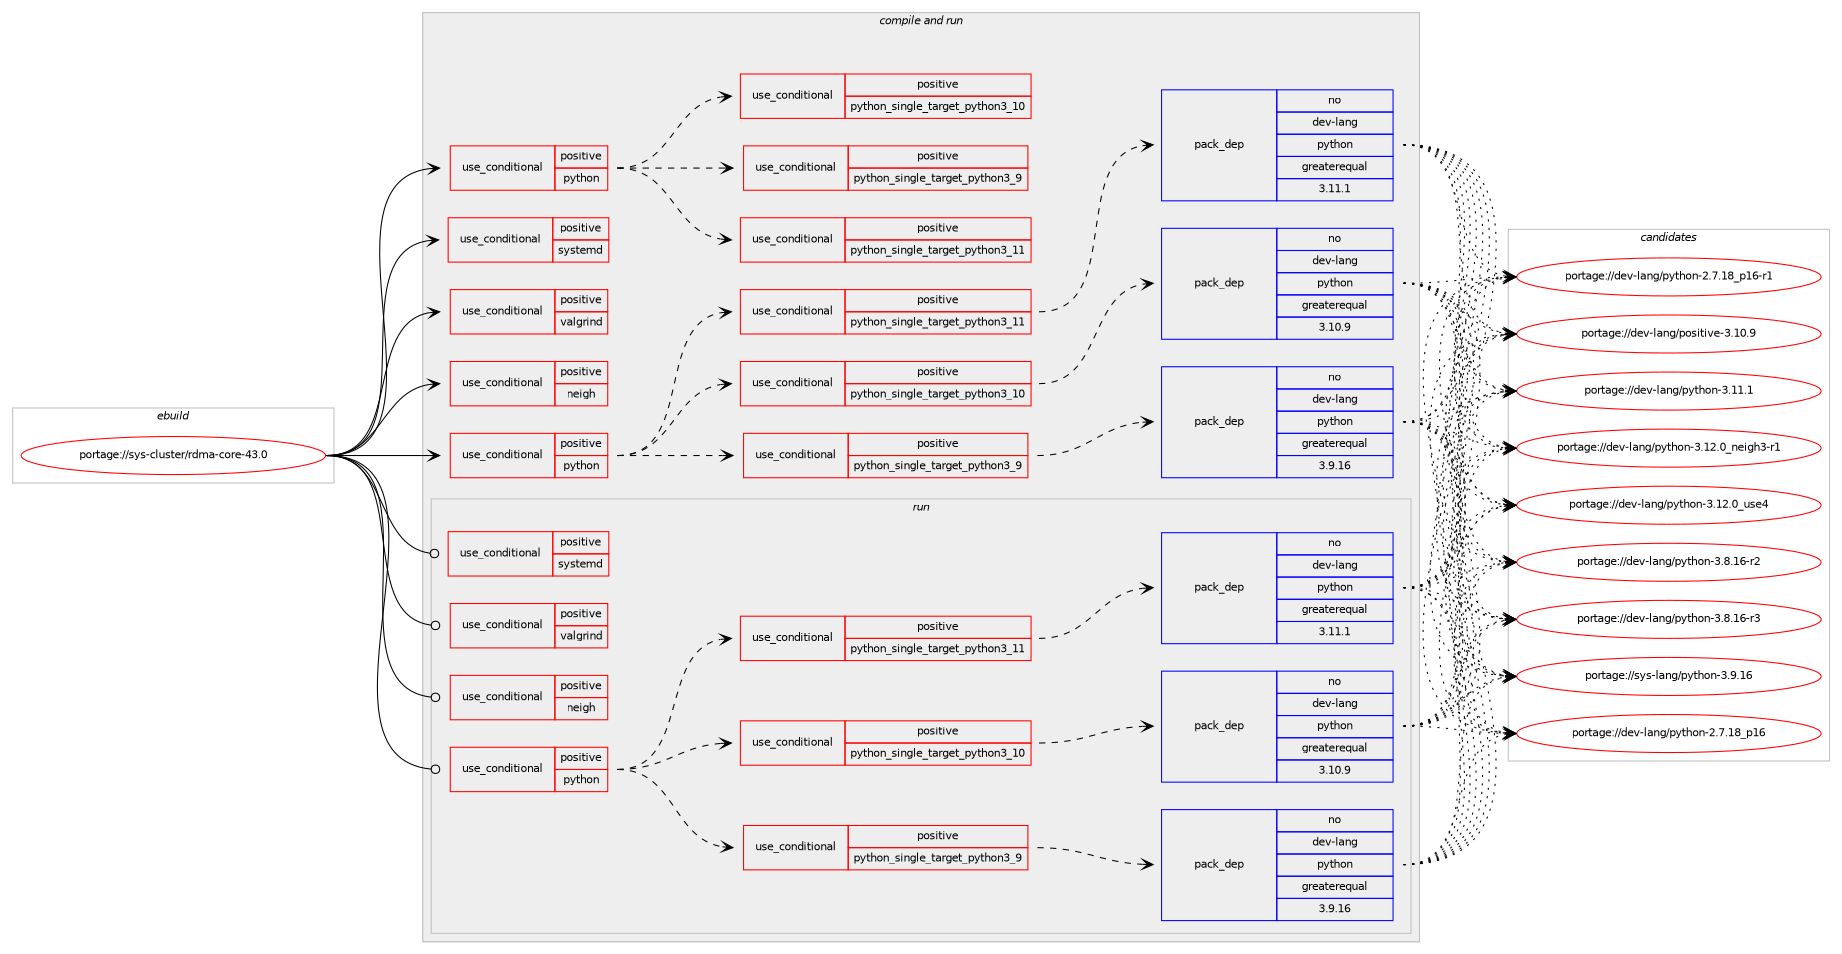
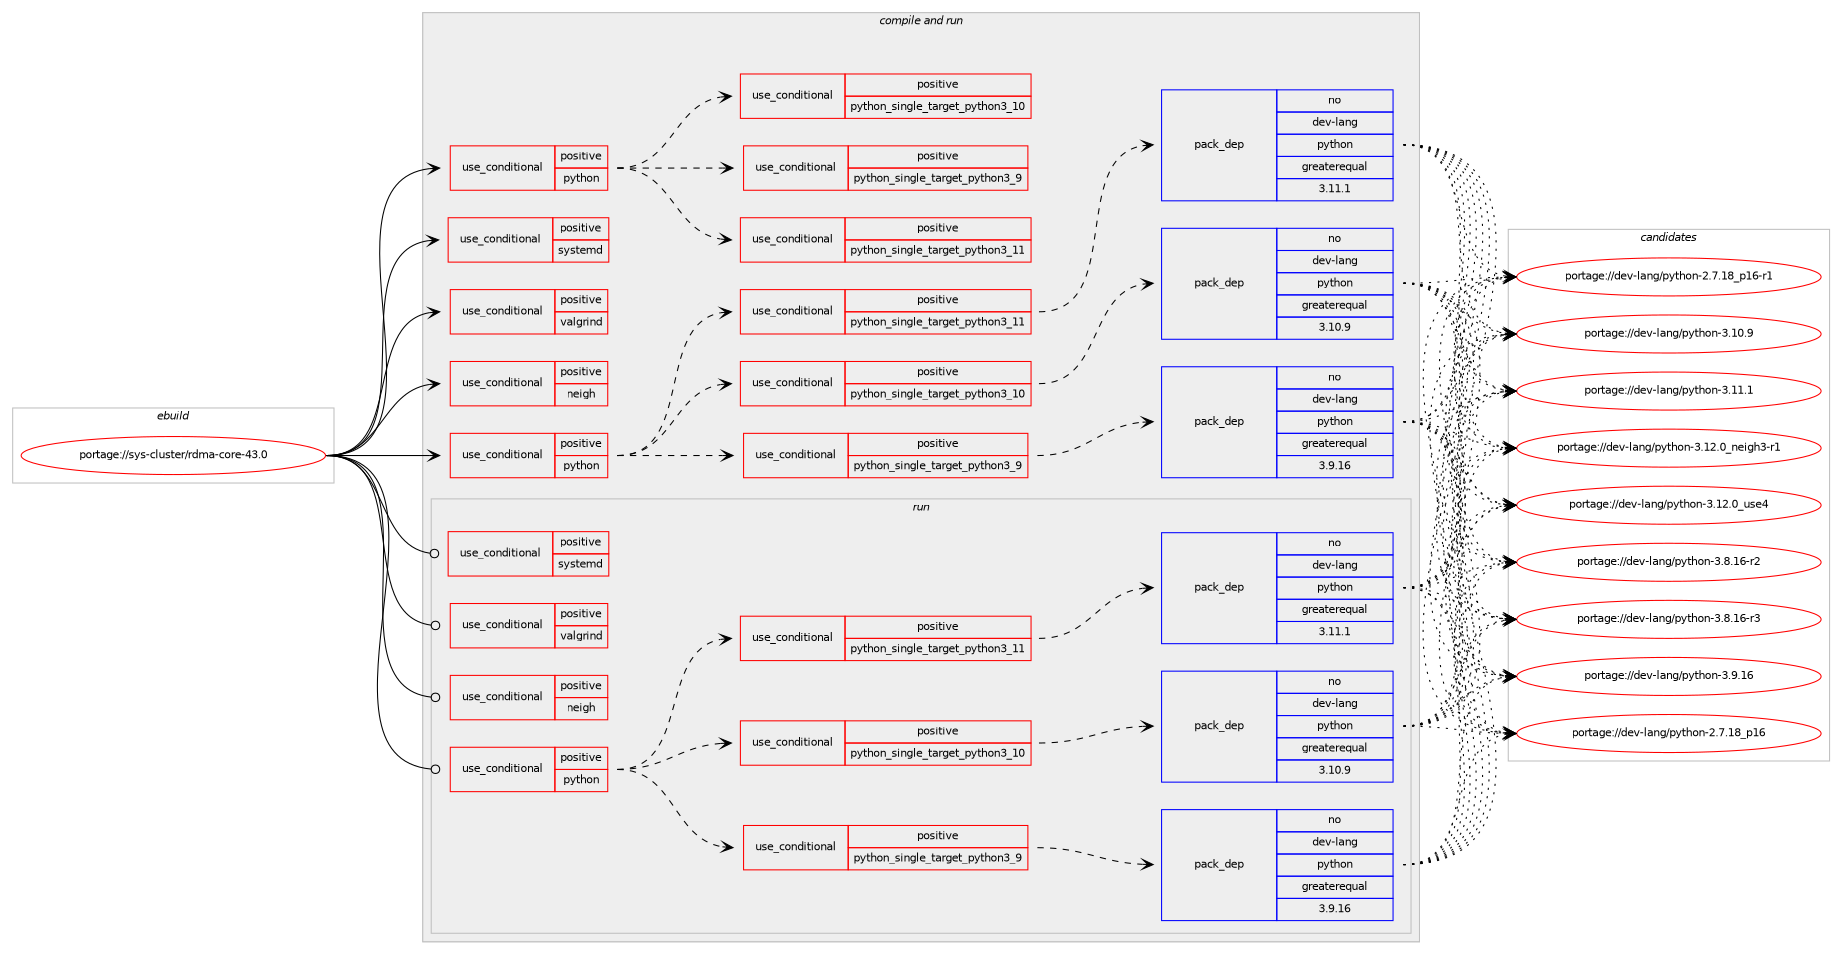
(1669, 334) -> (1669, 334)
(1669, 676) -> (1669, 676)
